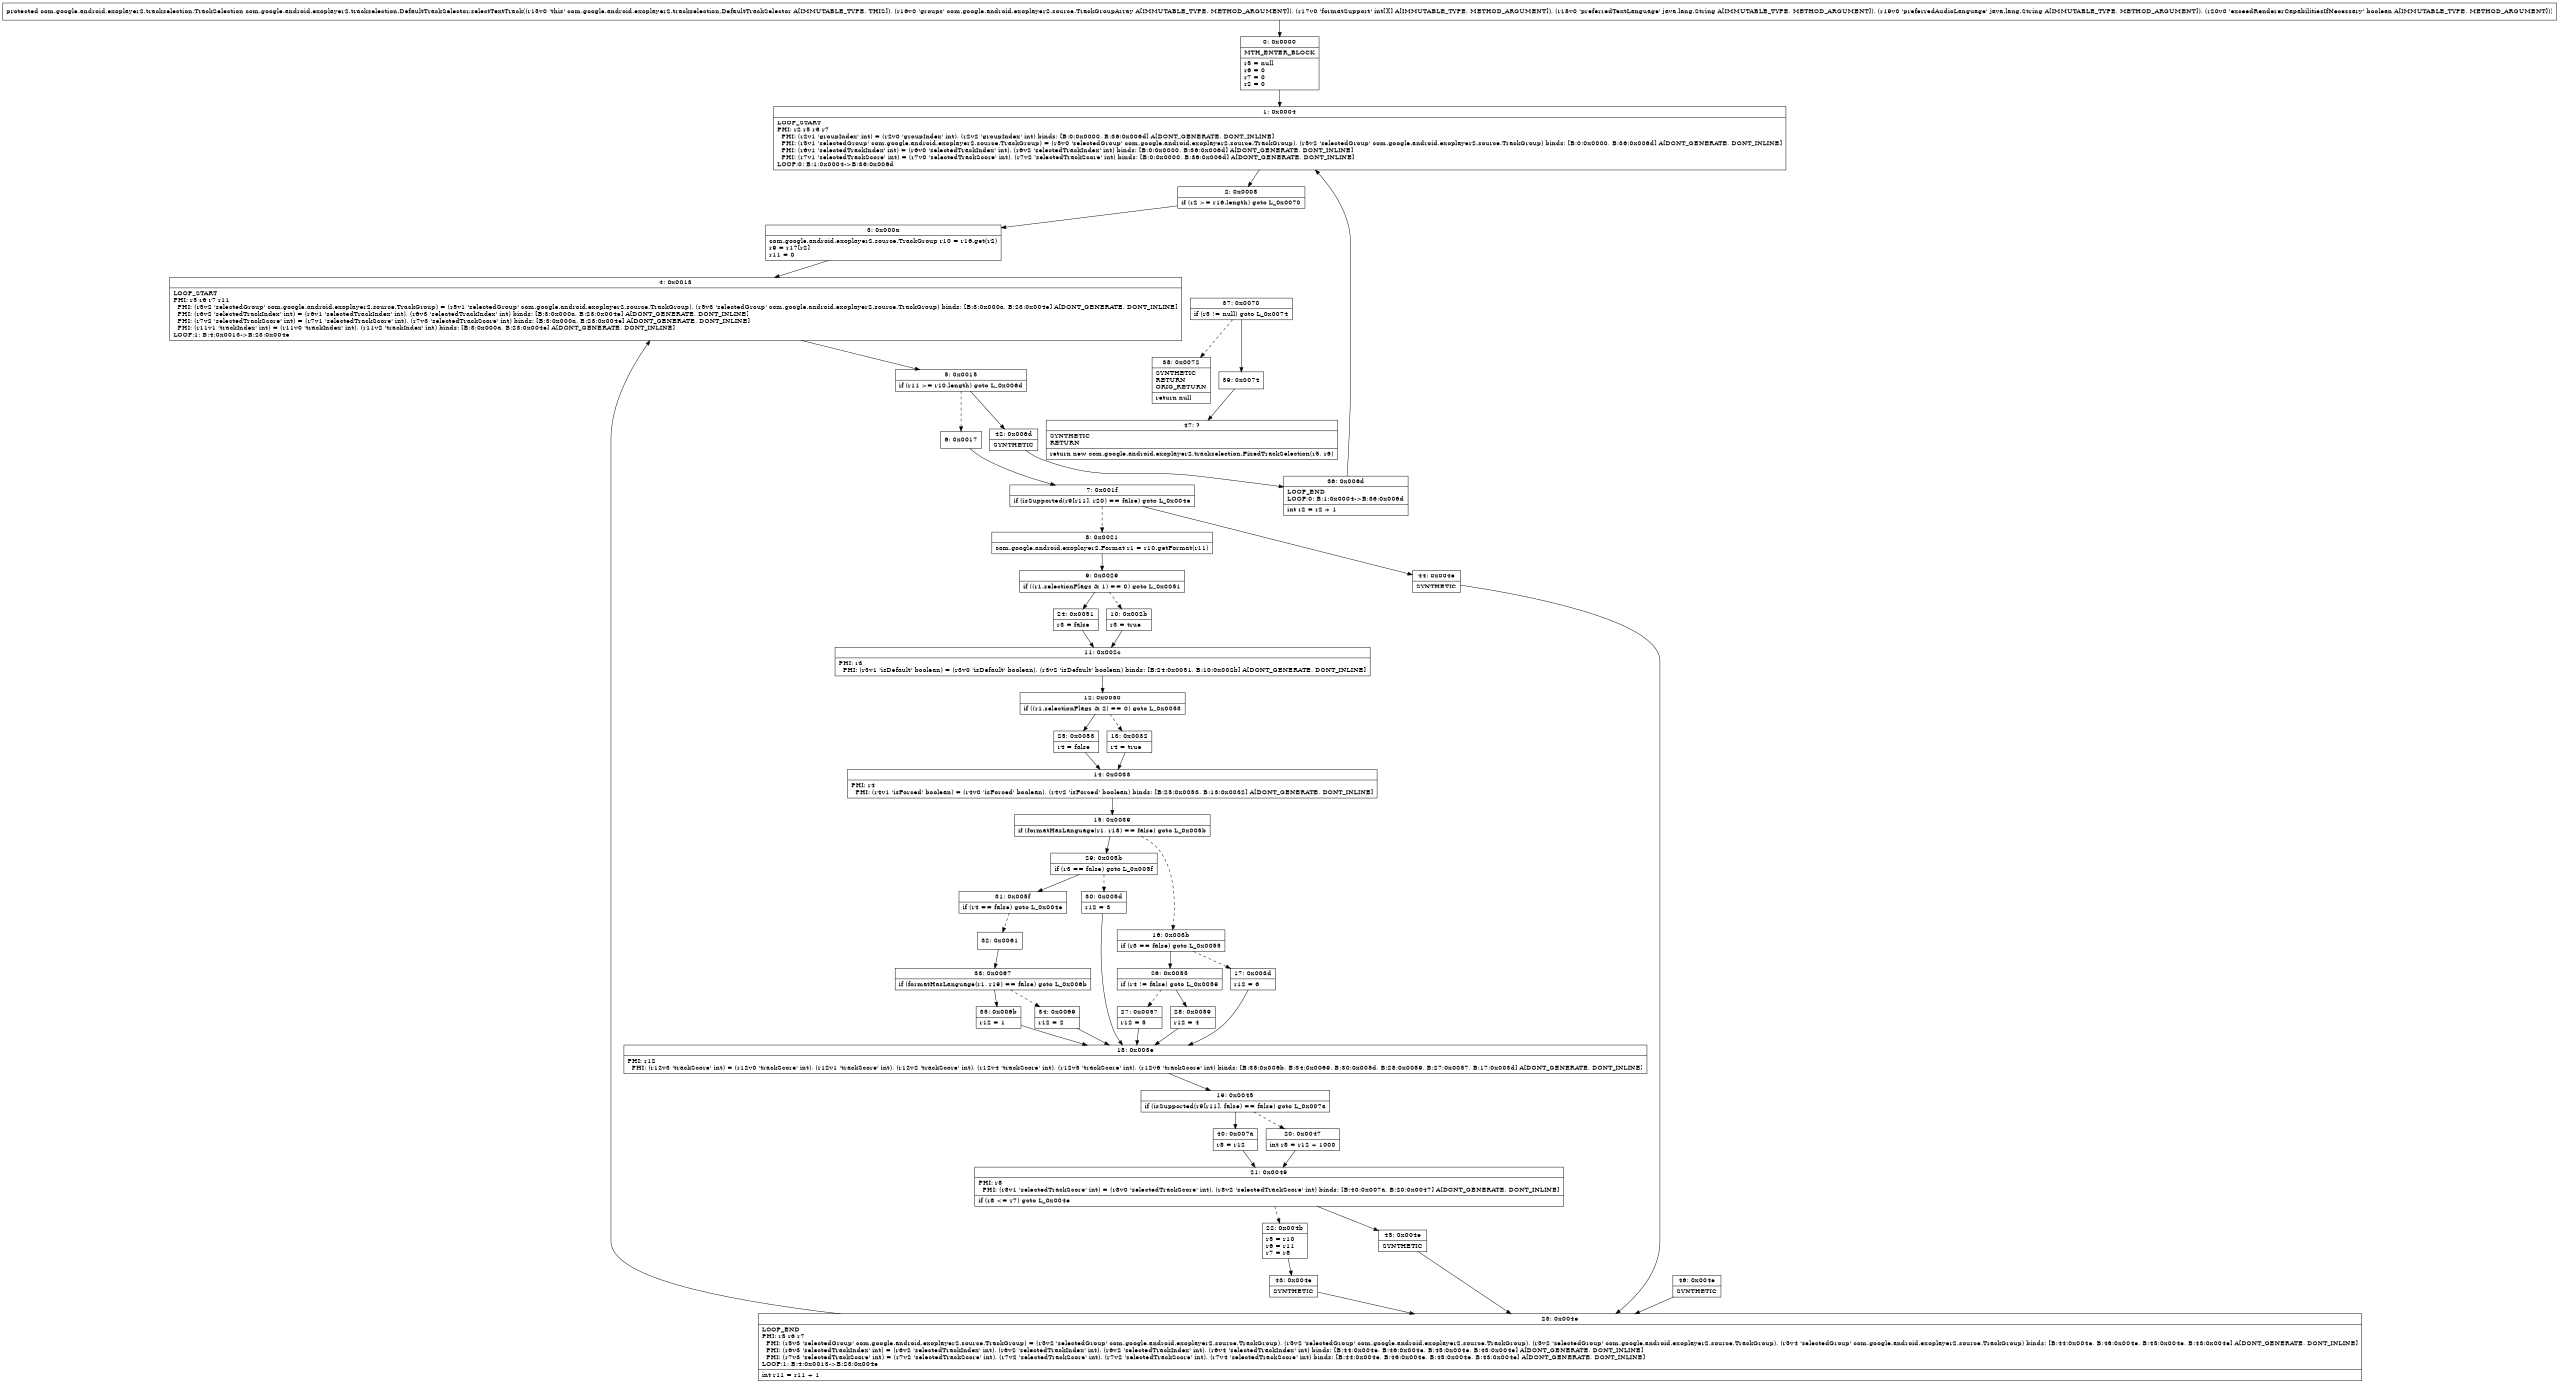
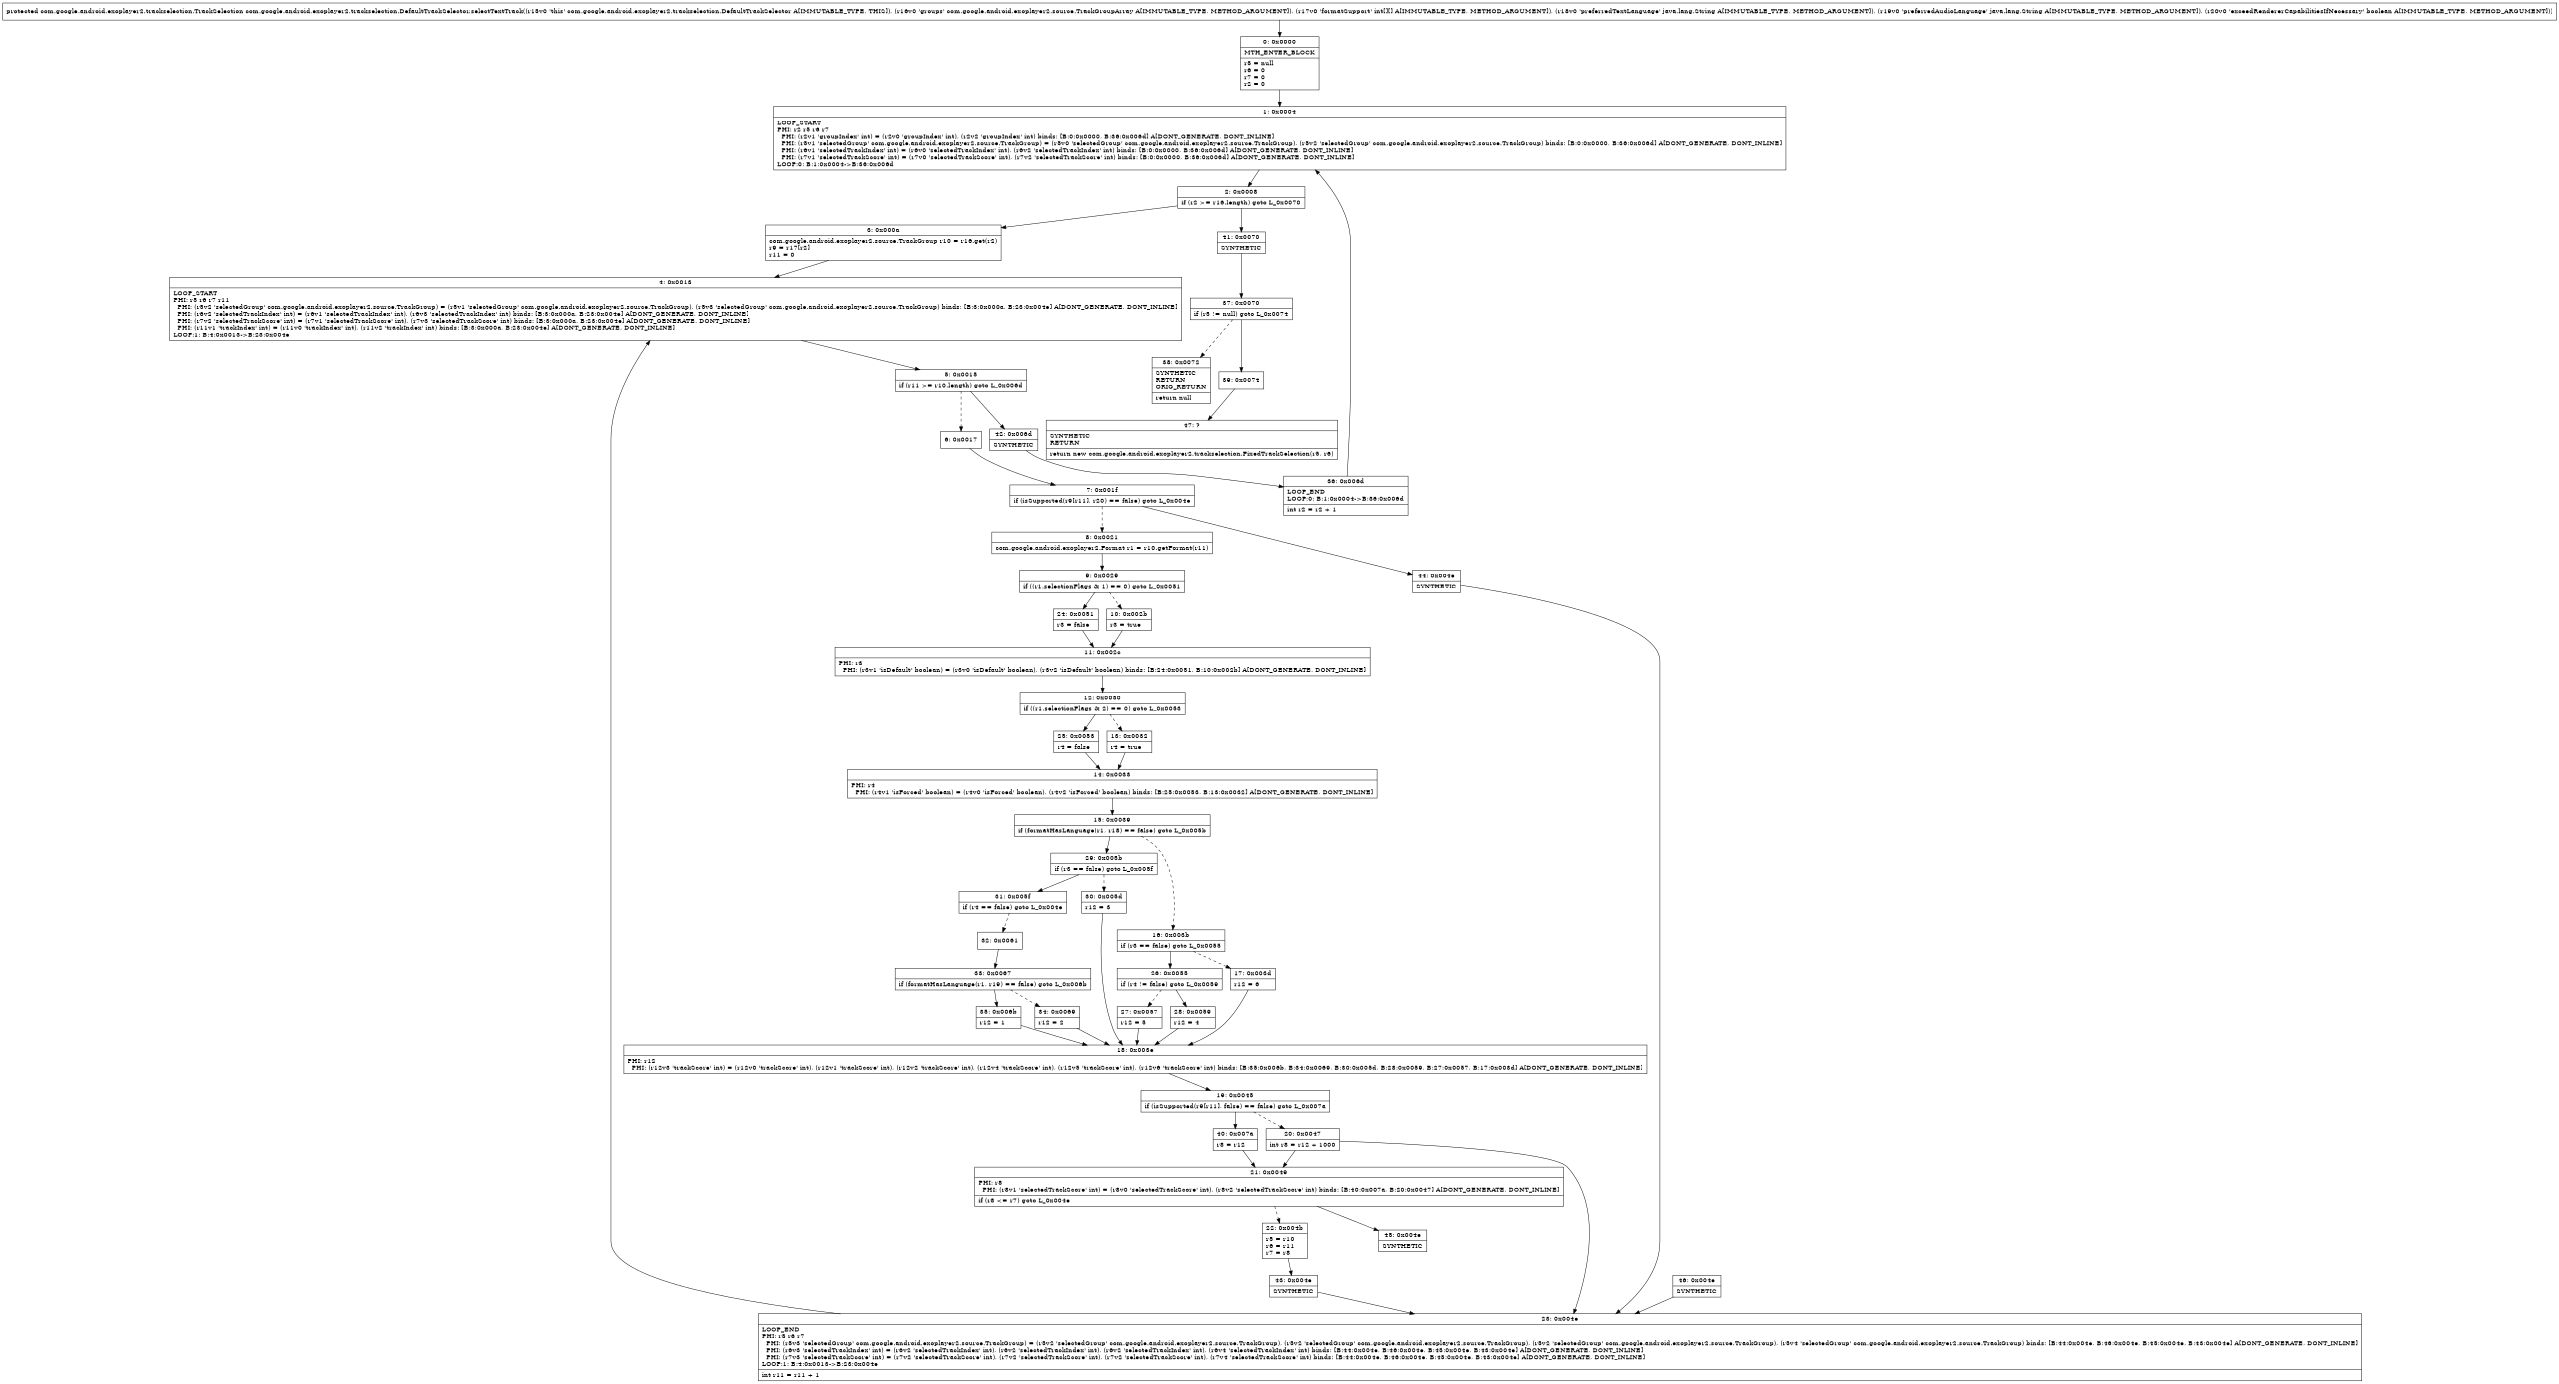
none -> (1241, 243)
(1463, 1281) -> (1529, 1155)
